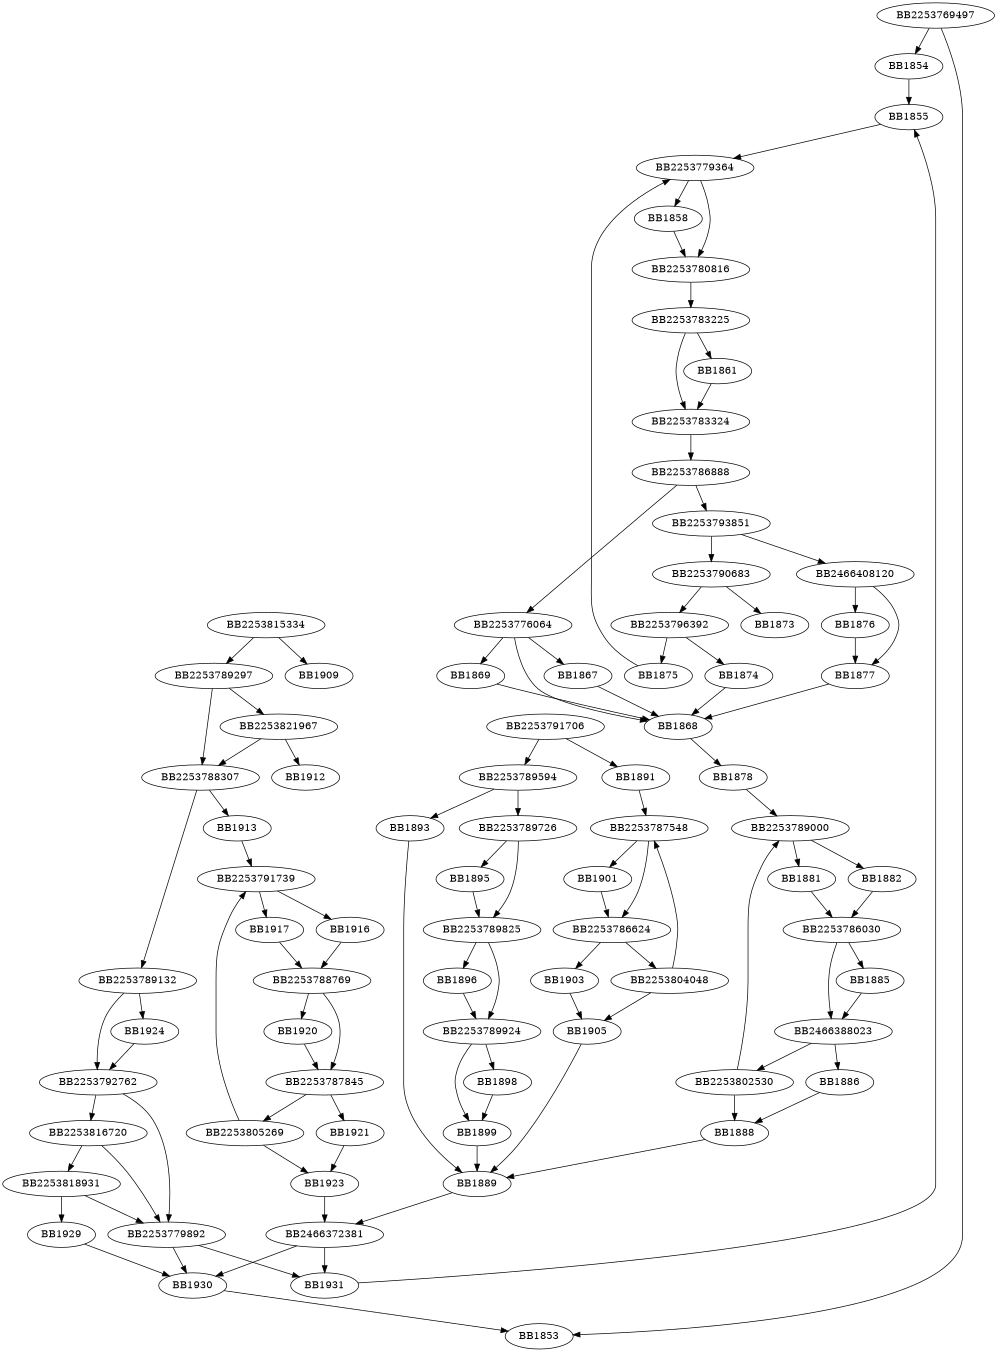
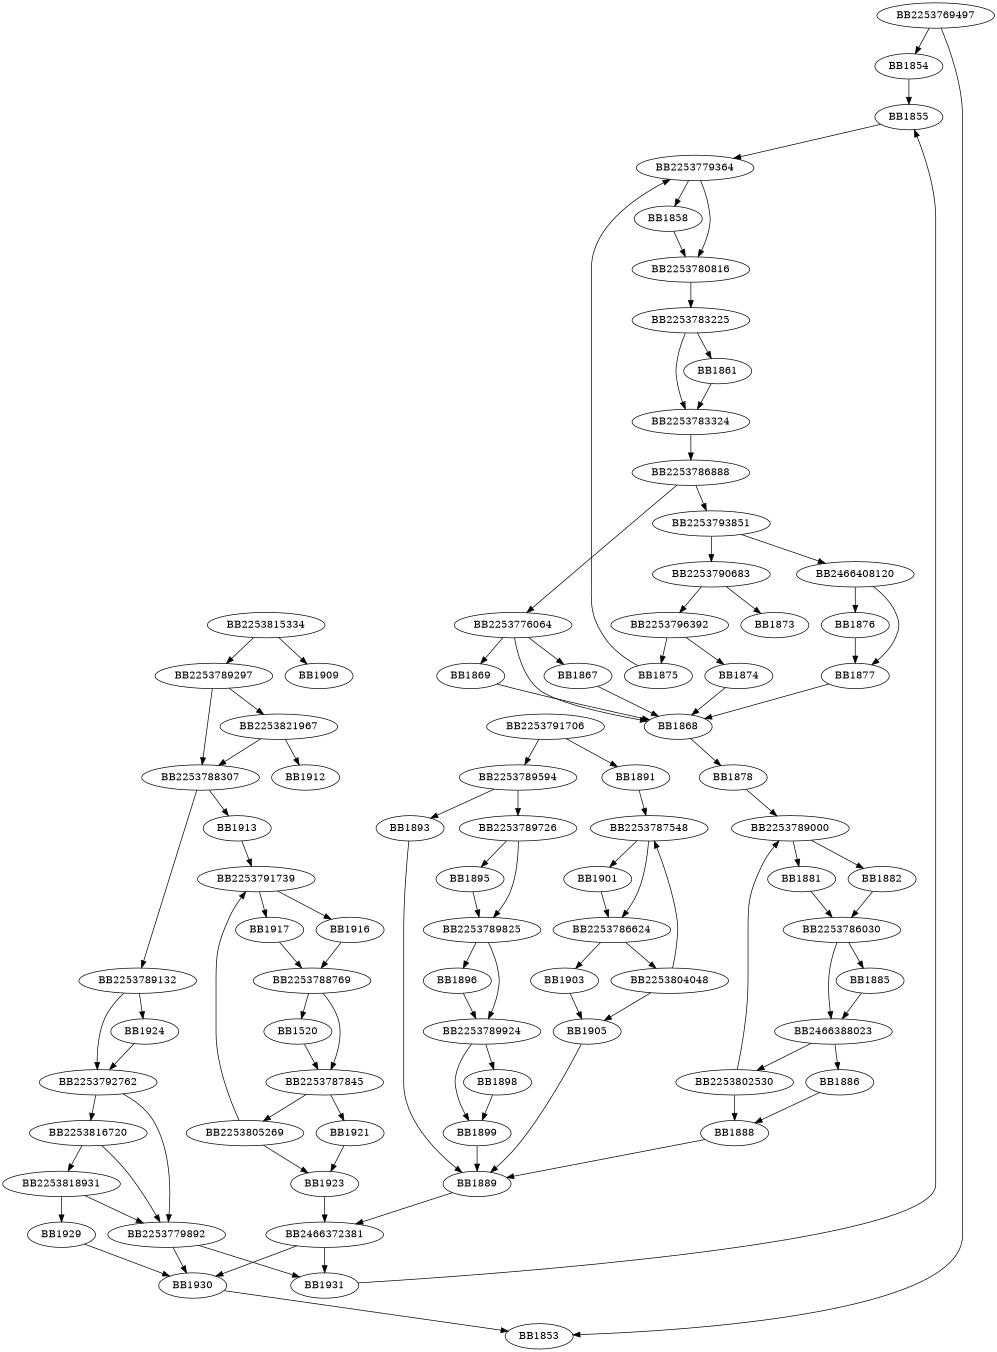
(298, 1032) -> (298, 1032)
